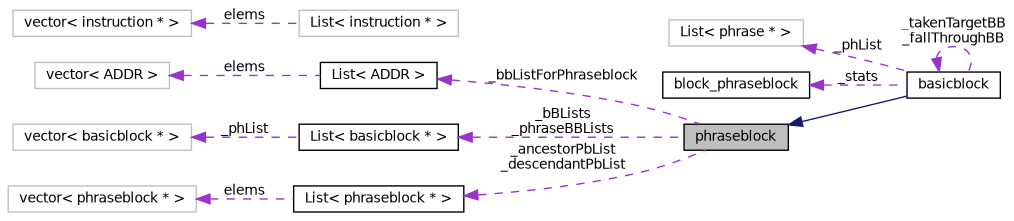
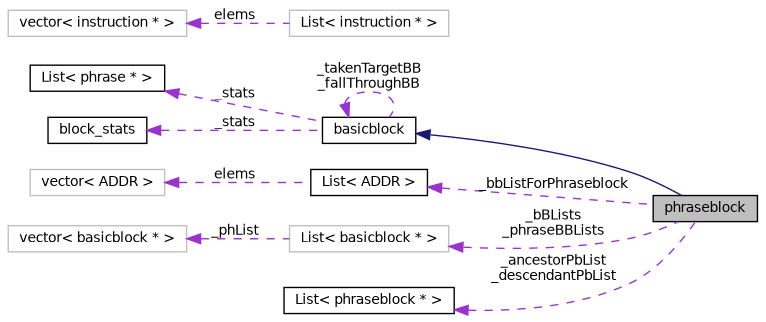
(736, 33) -> (97, 78)
(858, 46) -> (235, 94)
(736, 85) -> (97, 130)
(854, 109) -> (559, 154)
(379, 137) -> (369, 239)
(102, 199) -> none
